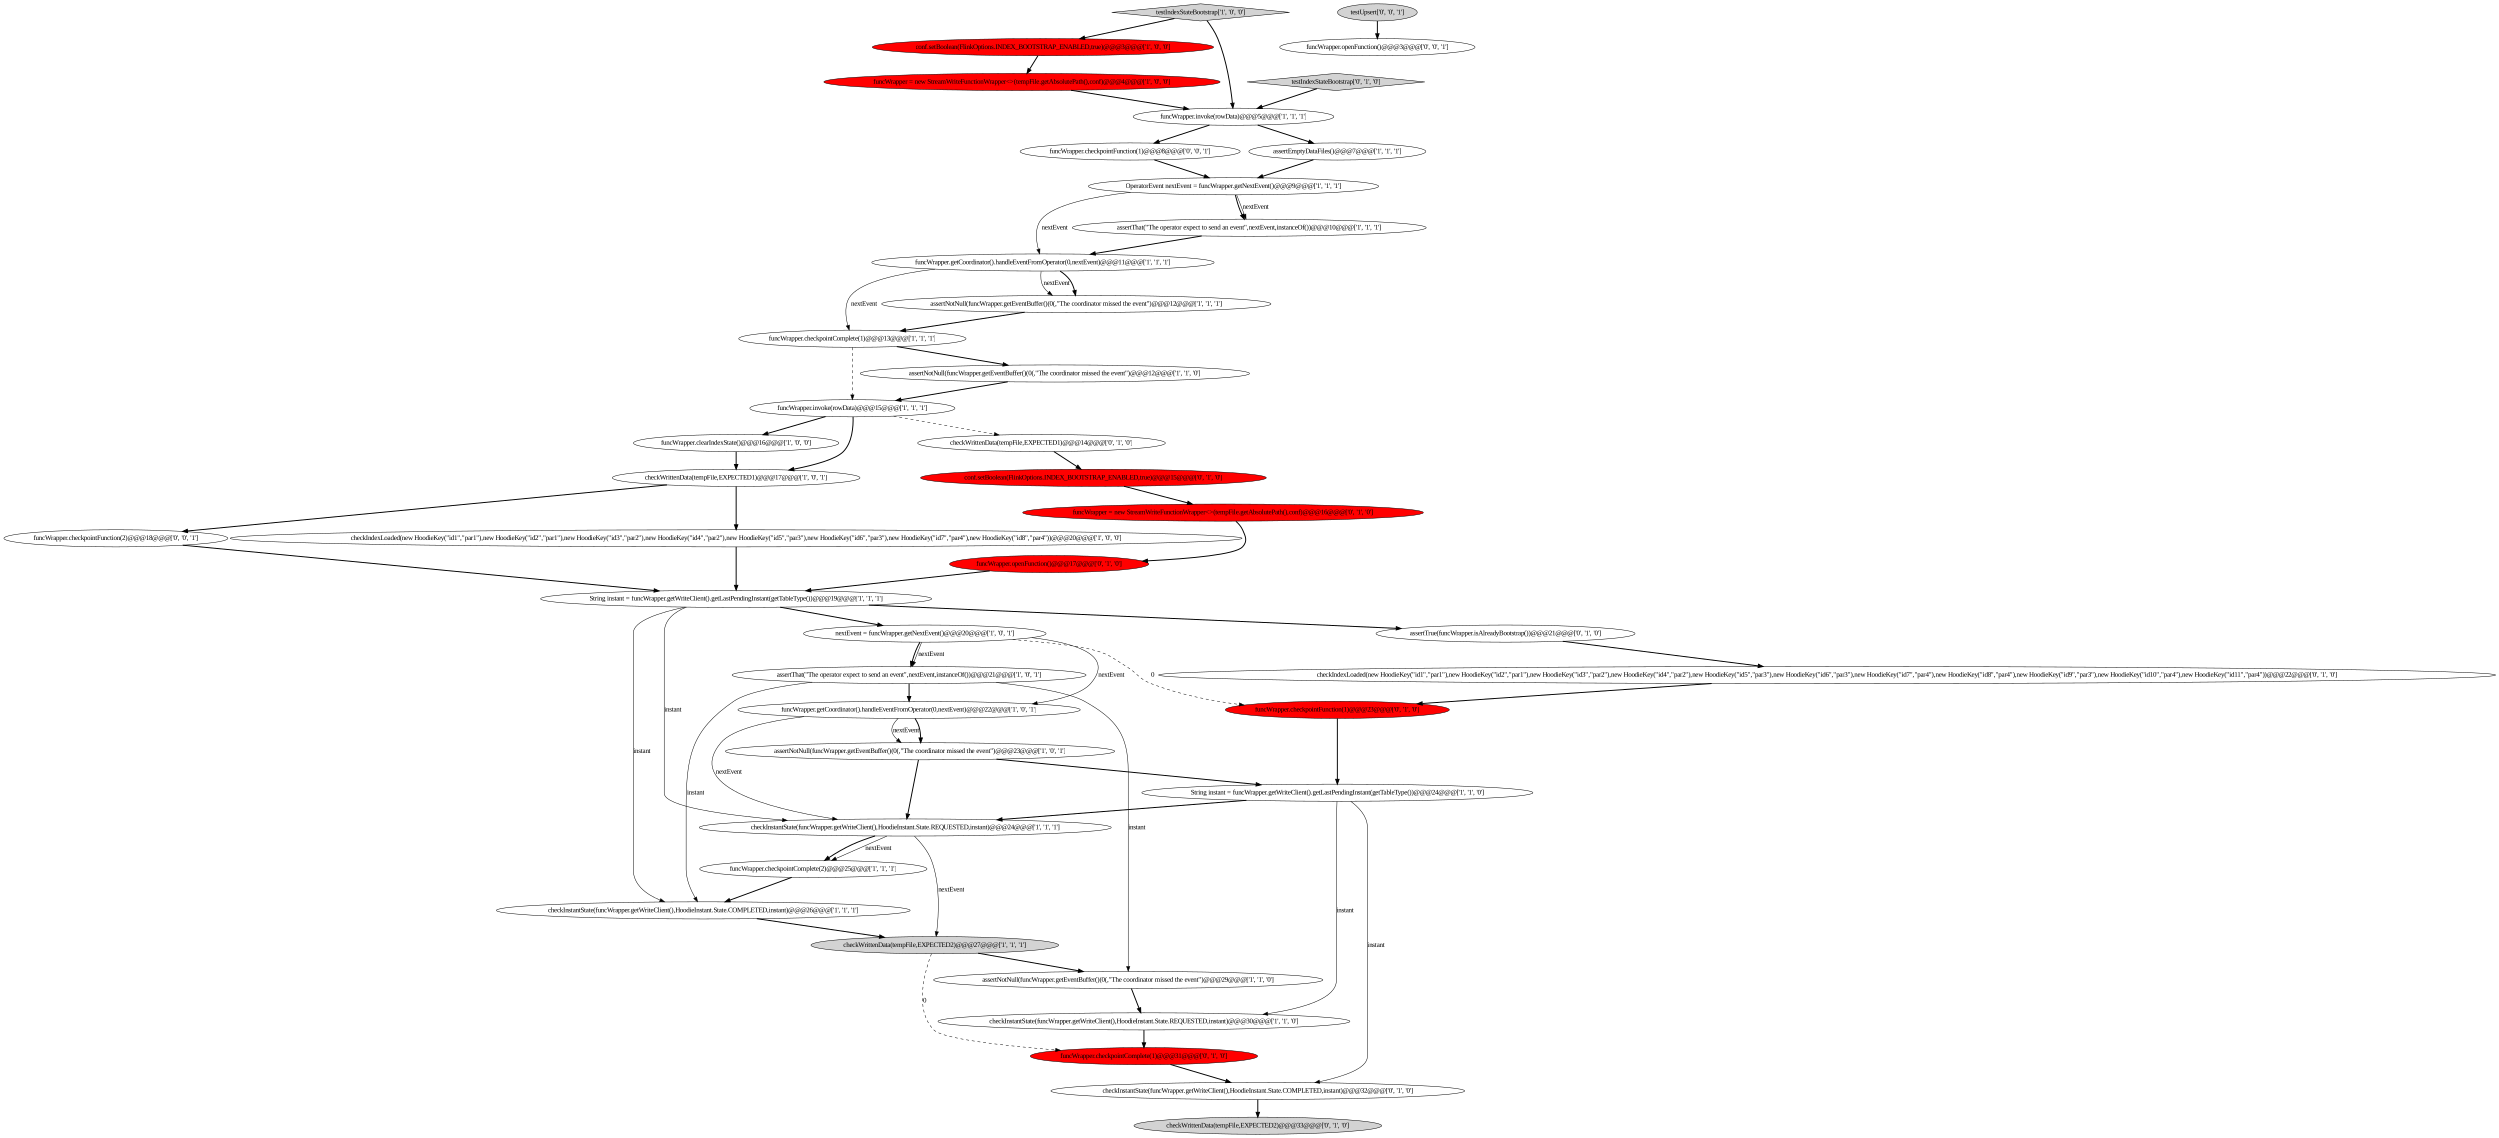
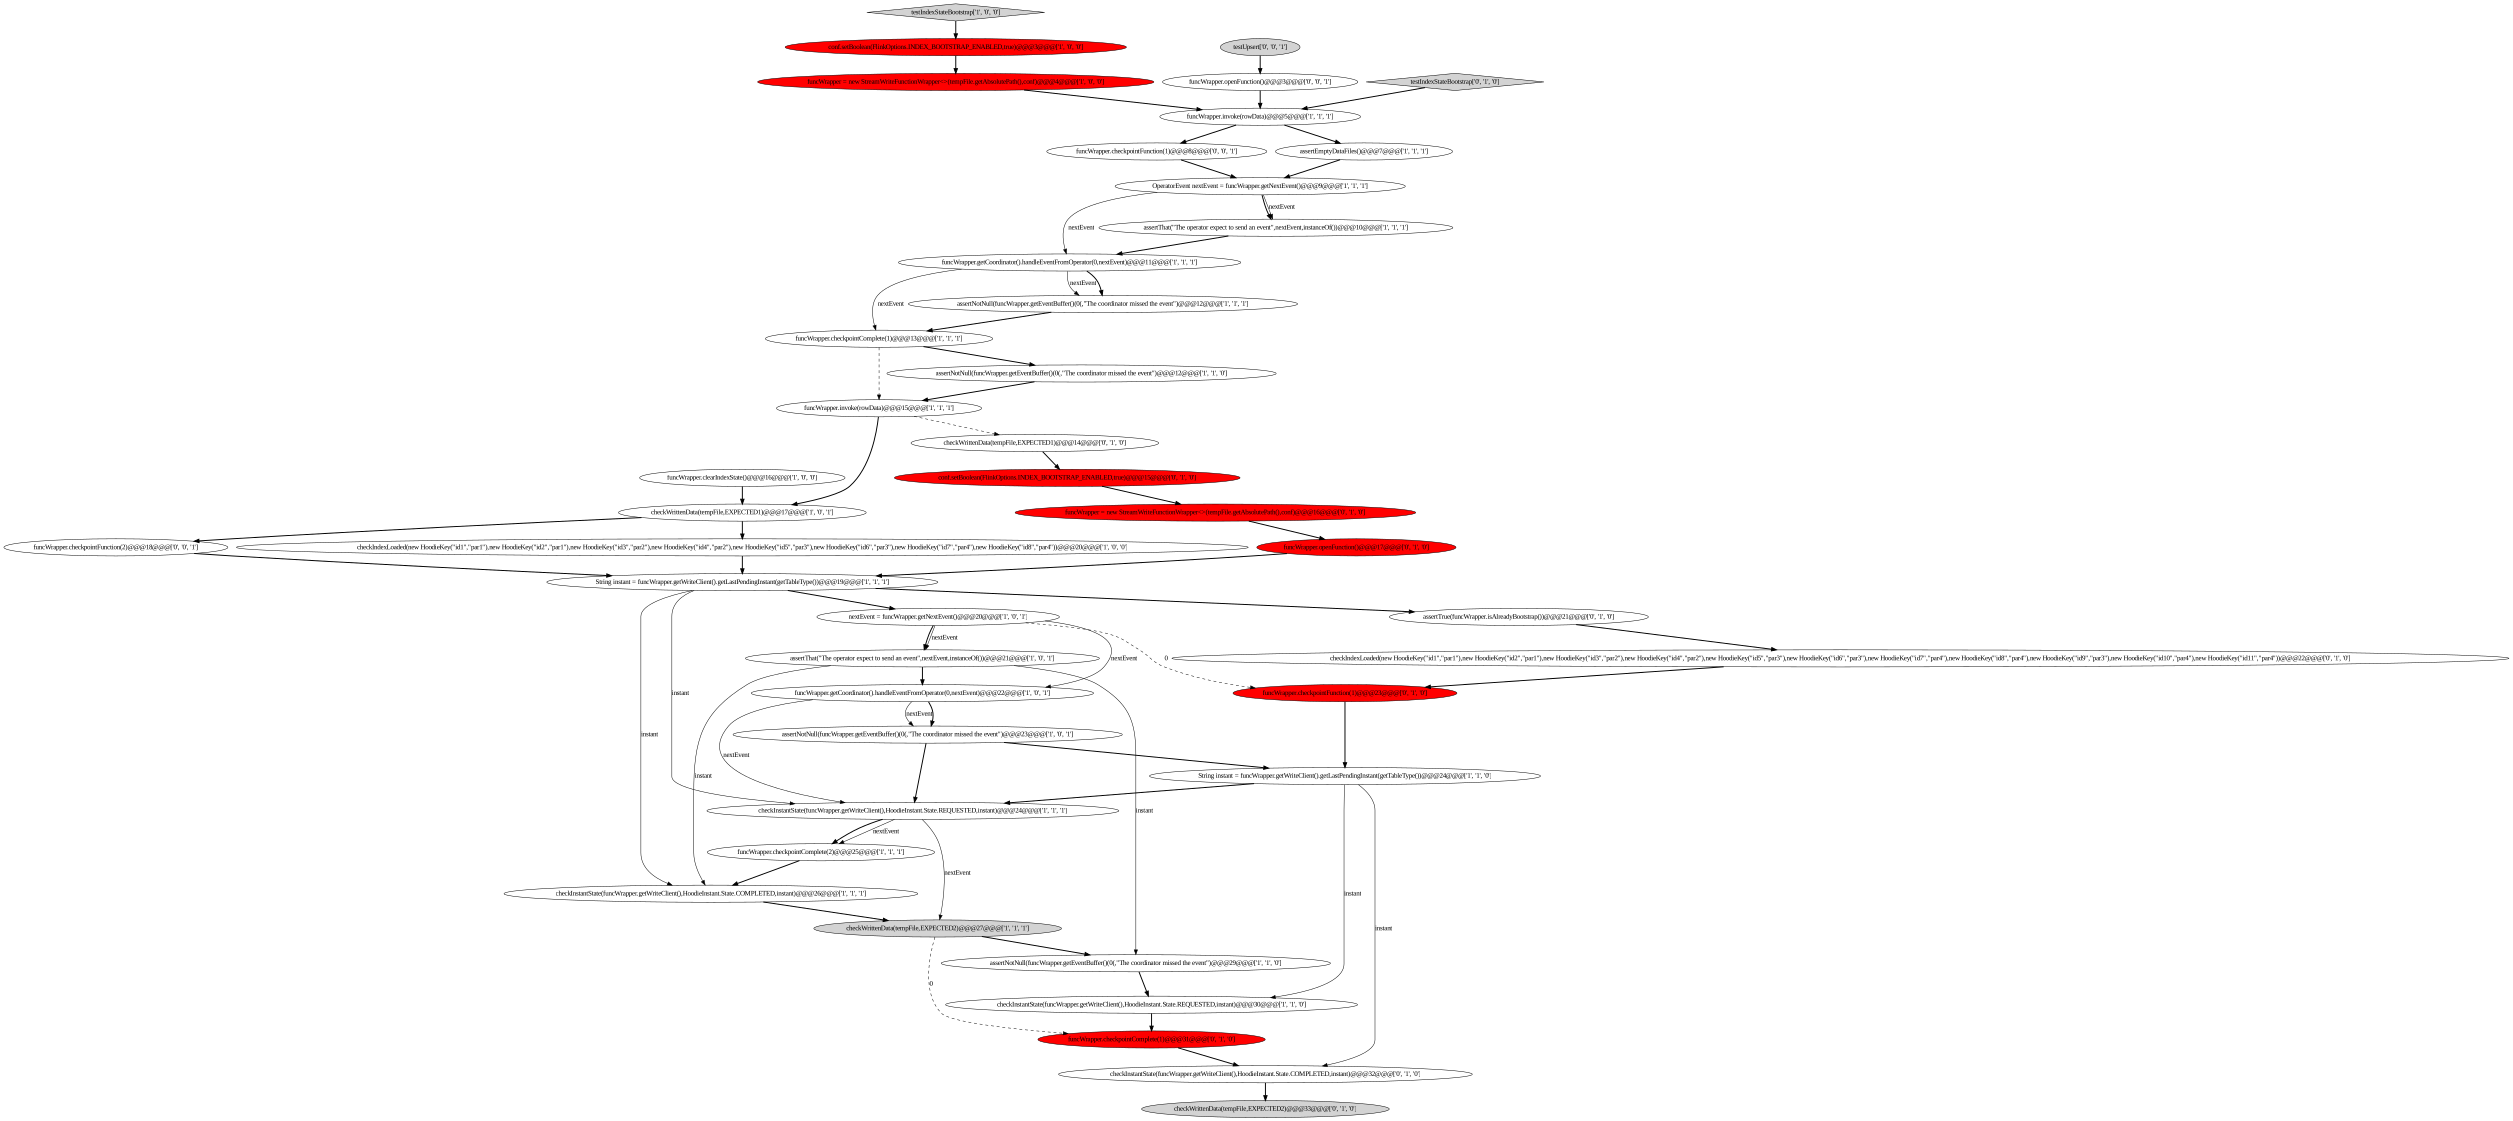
(1225, 60) -> (1260, 97)
(797, 425) -> none
